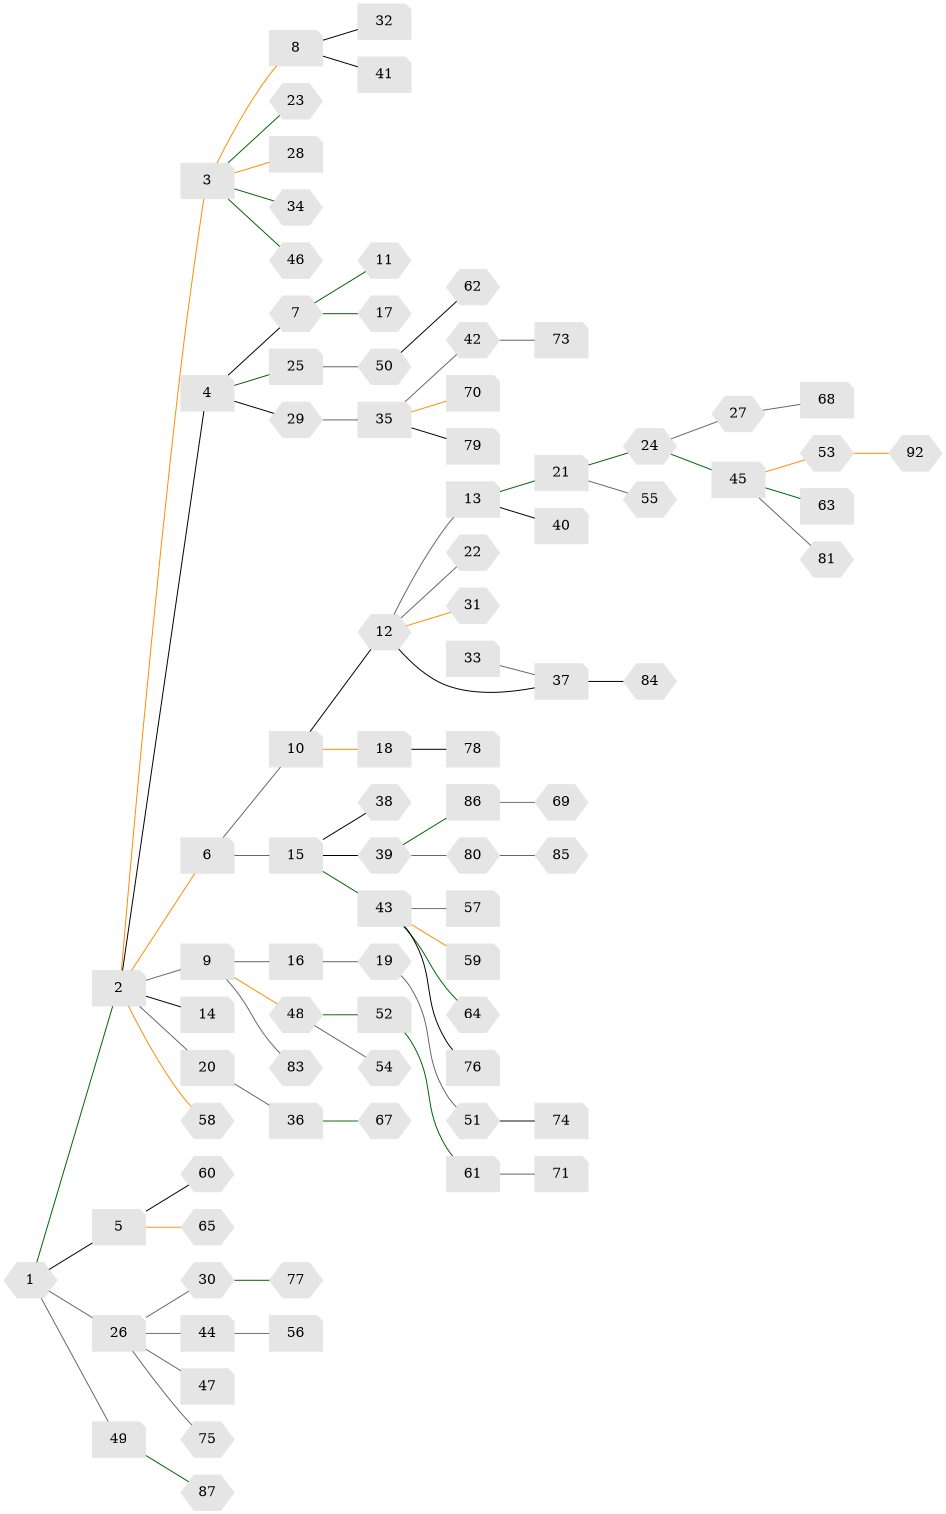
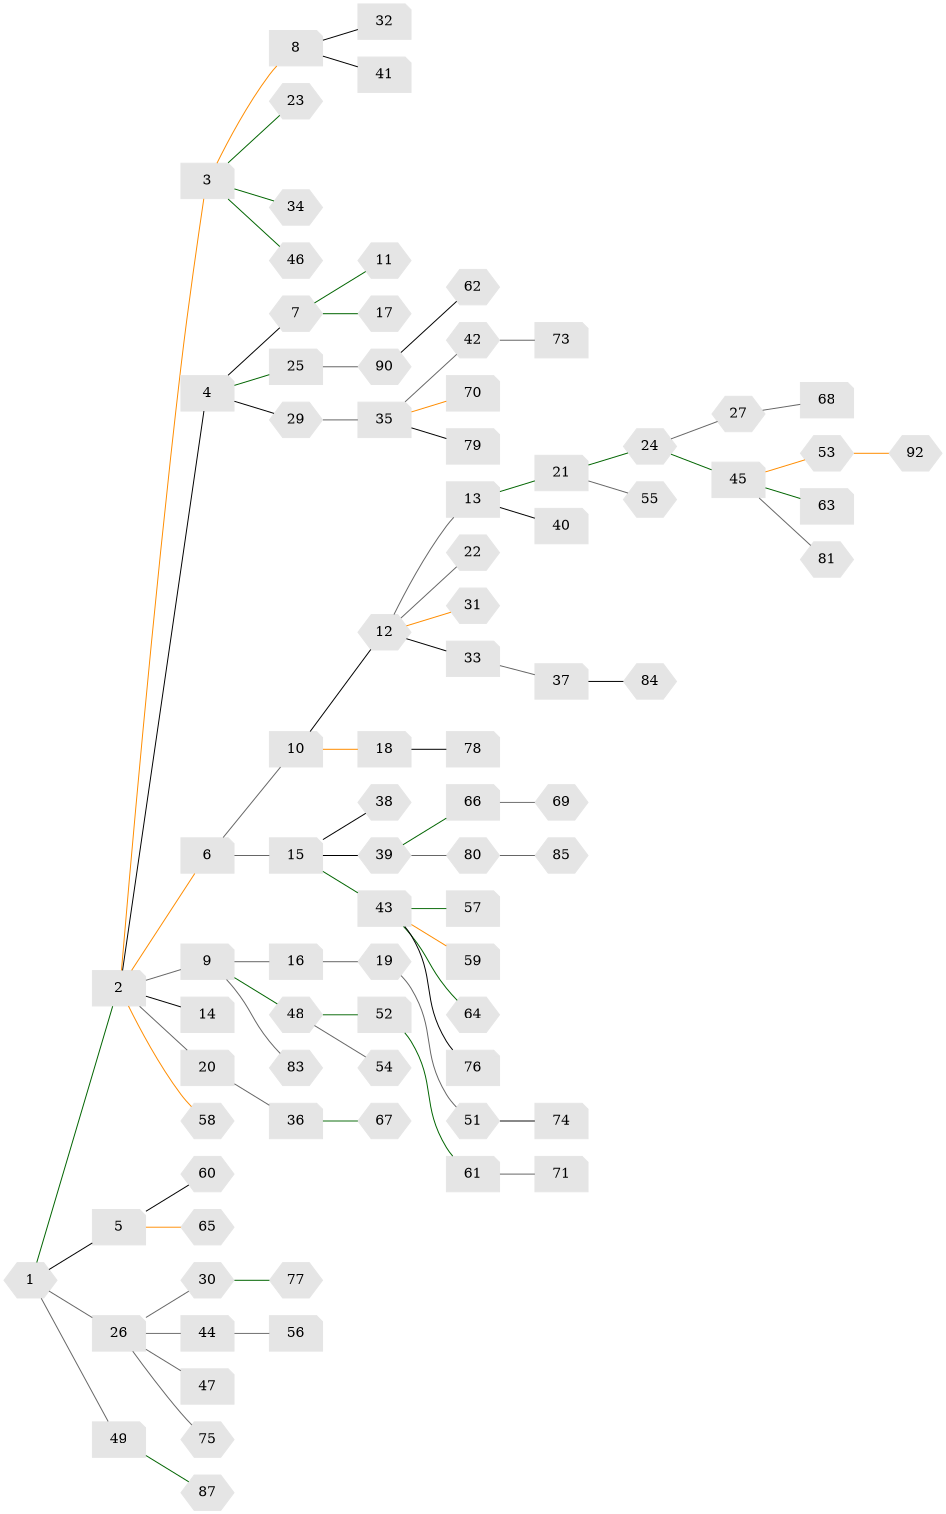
(296, 154) -> none
(384, 367) -> (384, 367)
(460, 689) -> (426, 645)
(473, 802) -> (473, 802)
(429, 909) -> (429, 909)
(256, 991) -> (256, 991)
